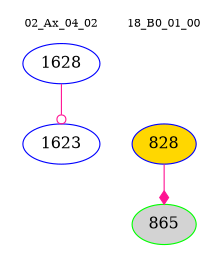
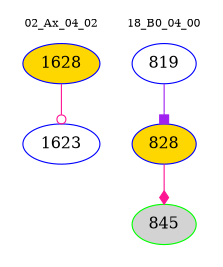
(164, 24) -> (164, 24)
(61, 64) -> (61, 64)
none -> (164, 64)
(164, 224) -> (164, 224)
